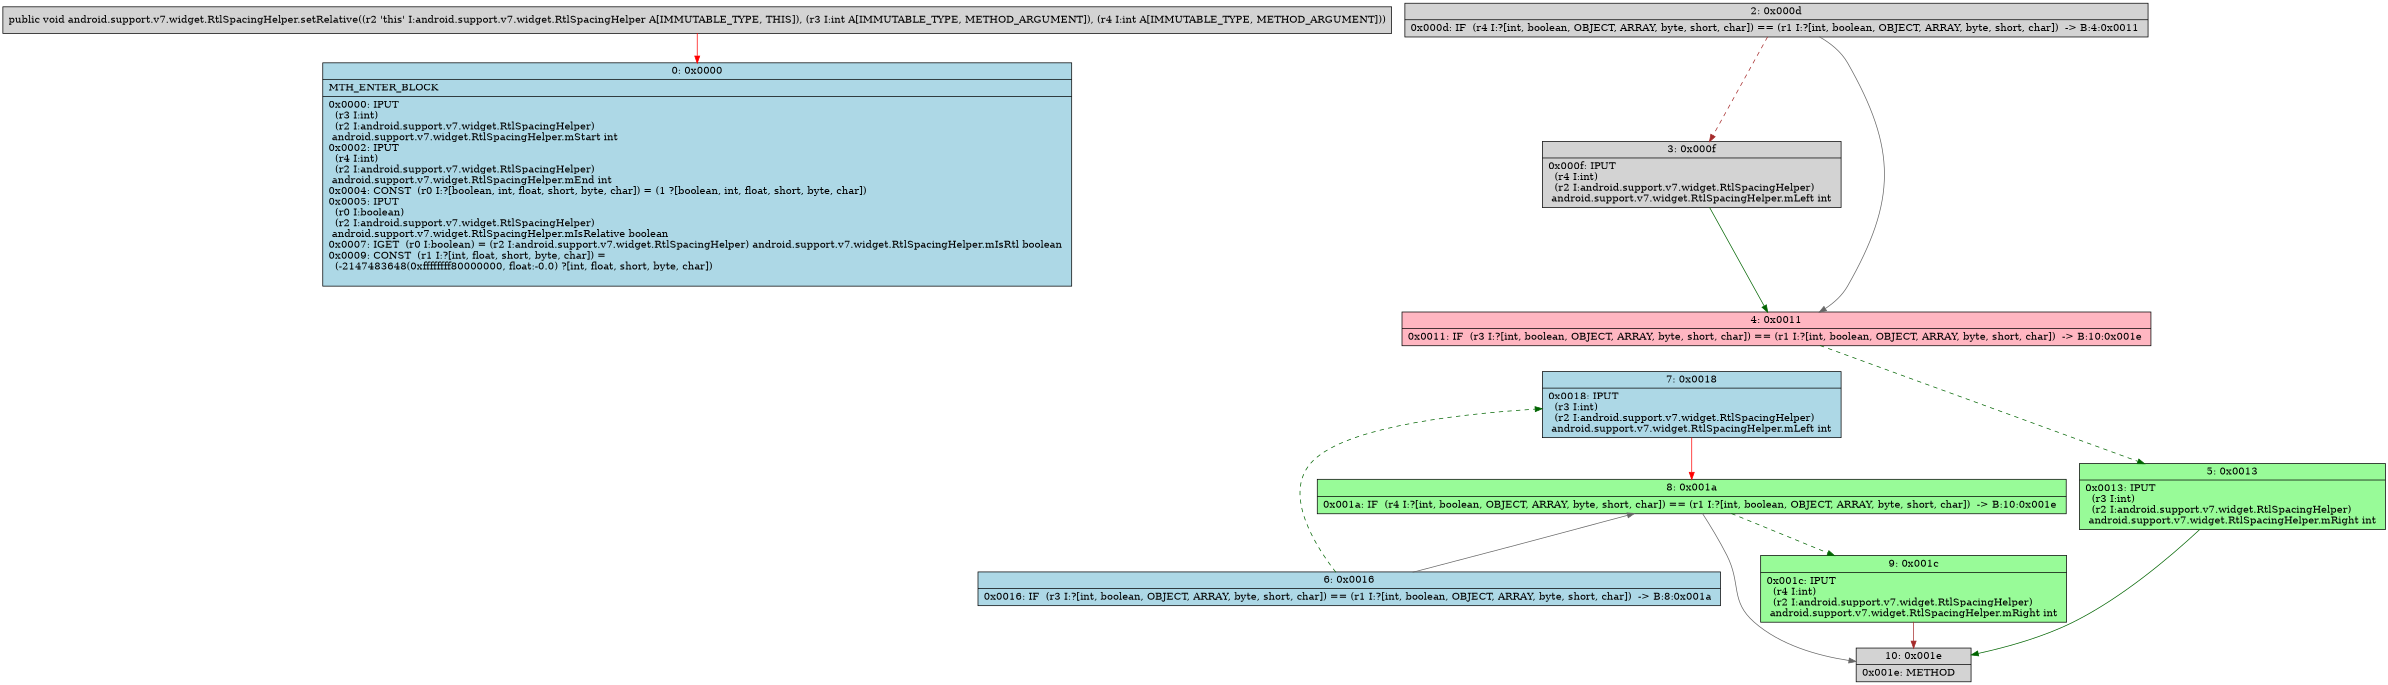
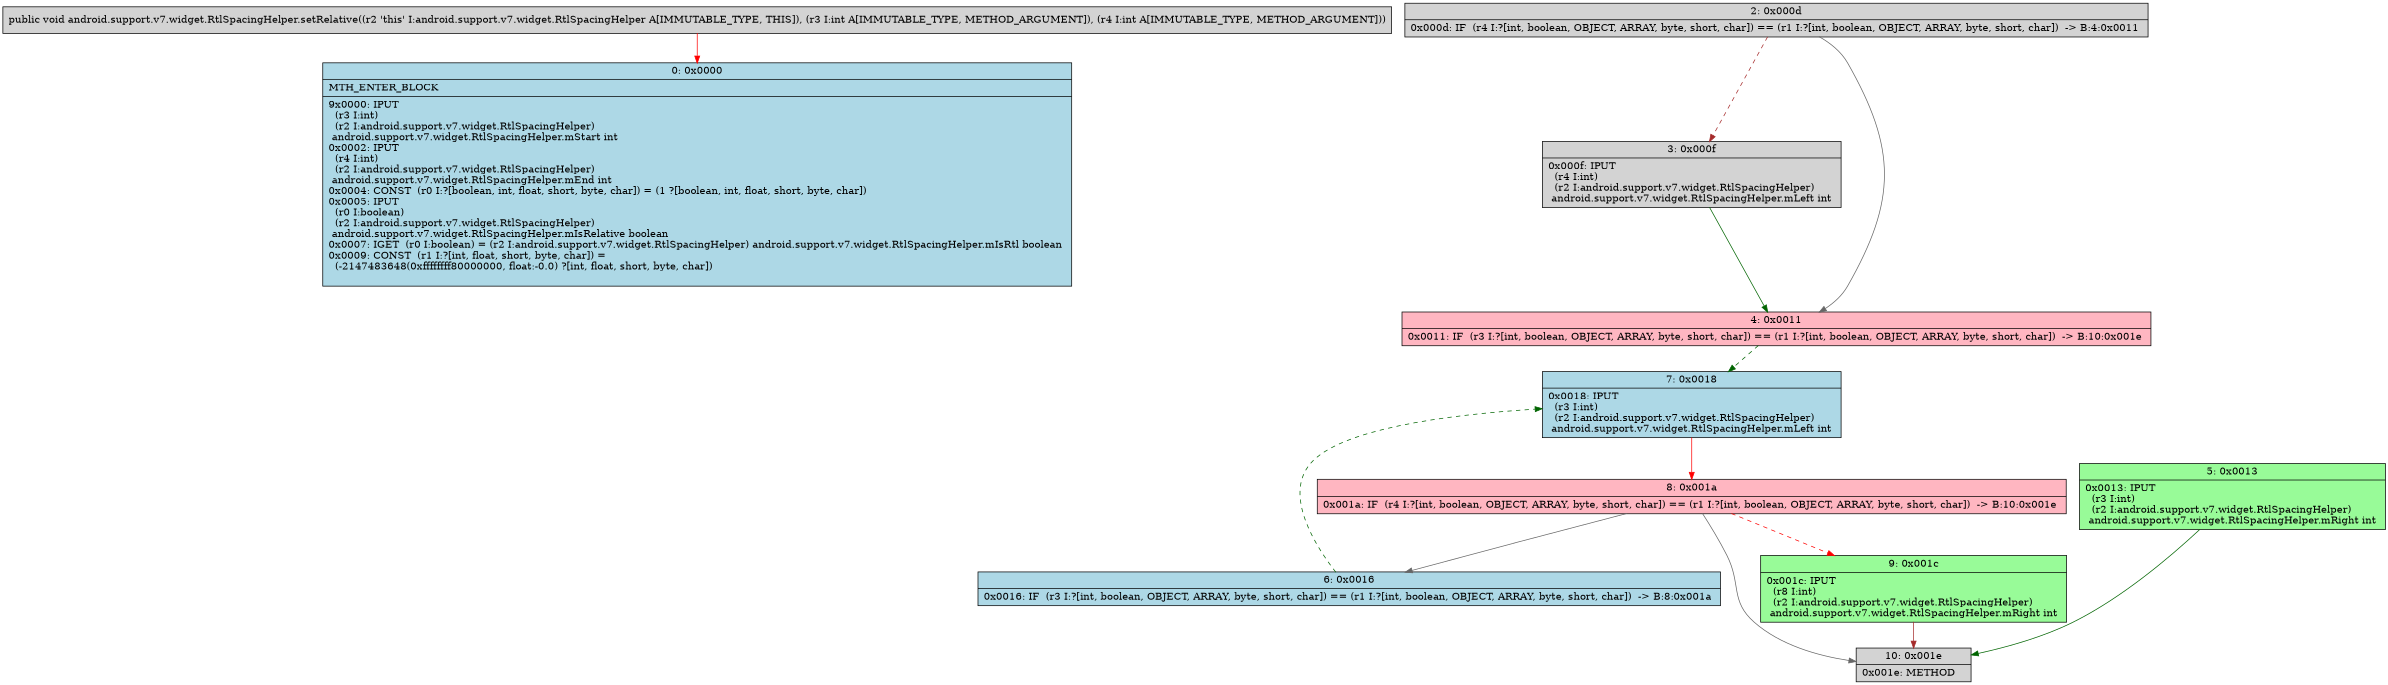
(367, 105) -> (367, 105)
(1979, 403) -> (1746, 356)
(1692, 497) -> (1692, 497)
(1780, 533) -> (1780, 533)
(1520, 544) -> (1519, 542)
(1792, 592) -> (1792, 592)
